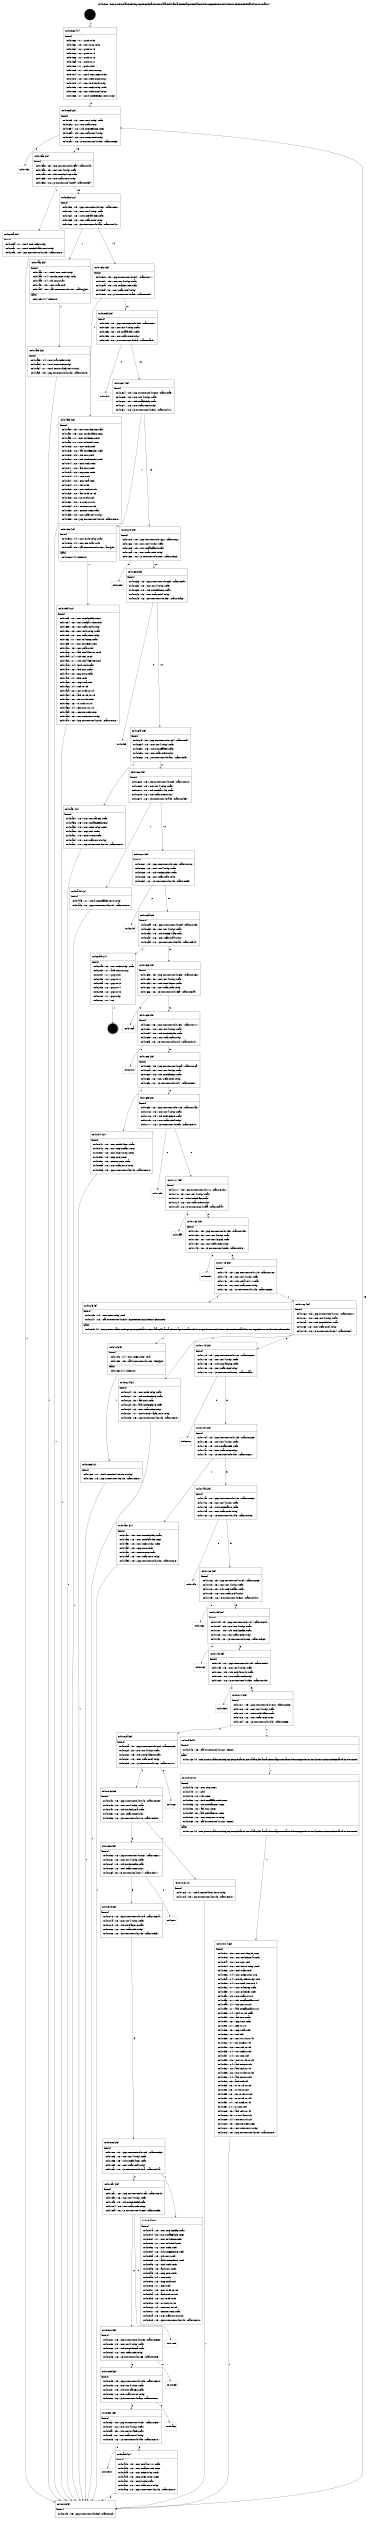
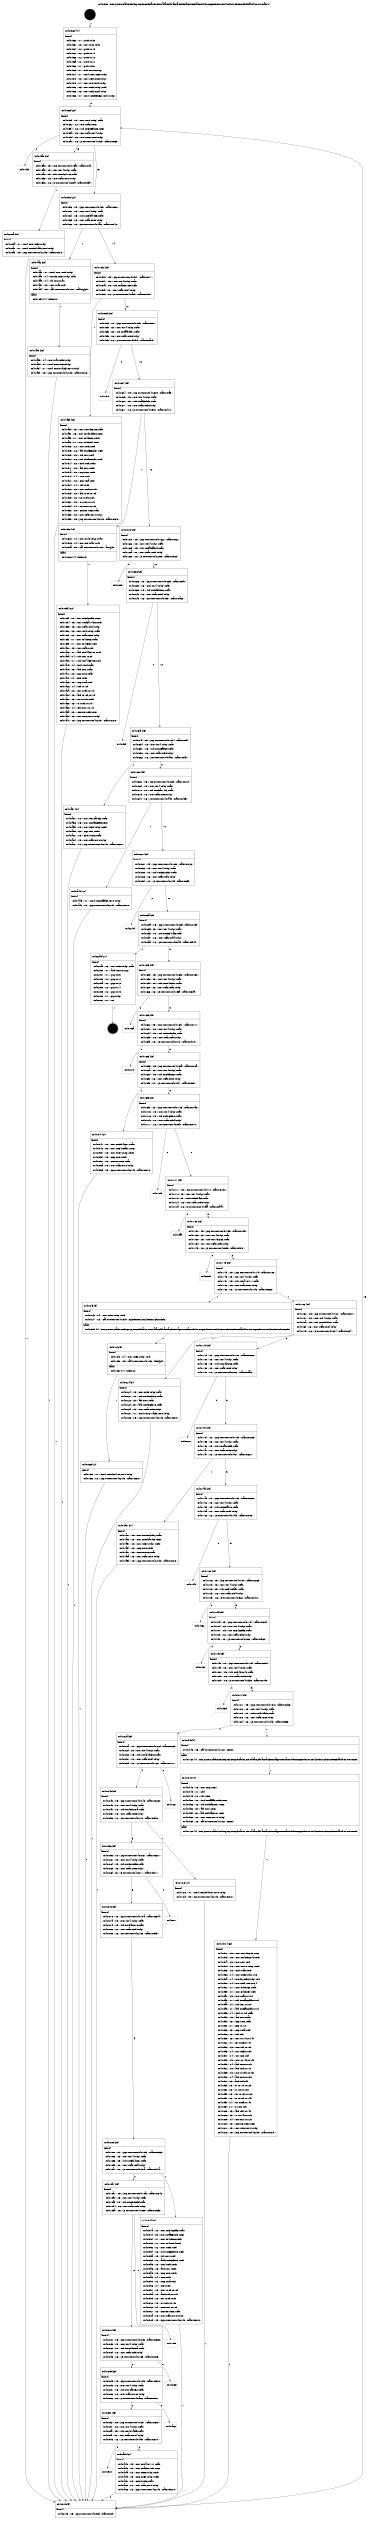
(76, 190) -> (96, 169)
none -> (182, 2441)
